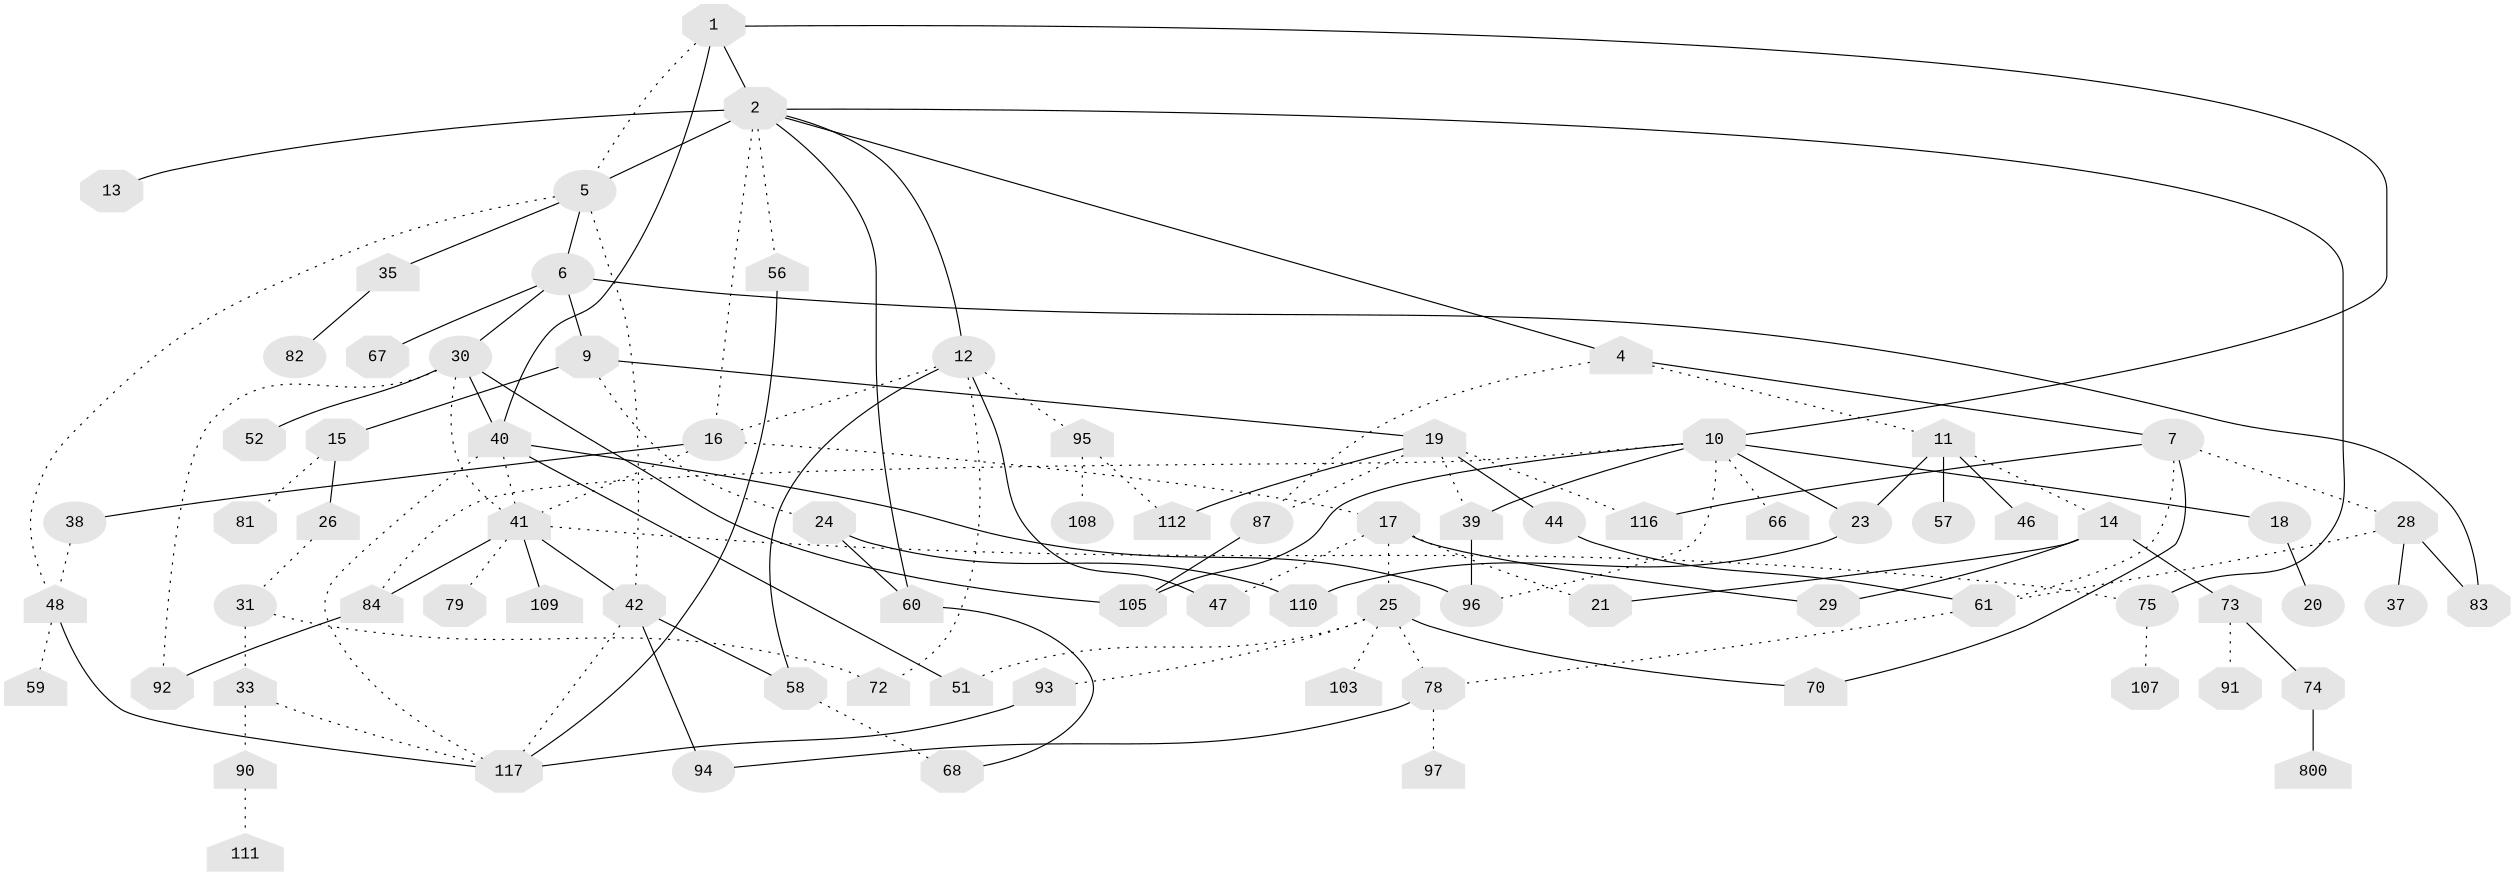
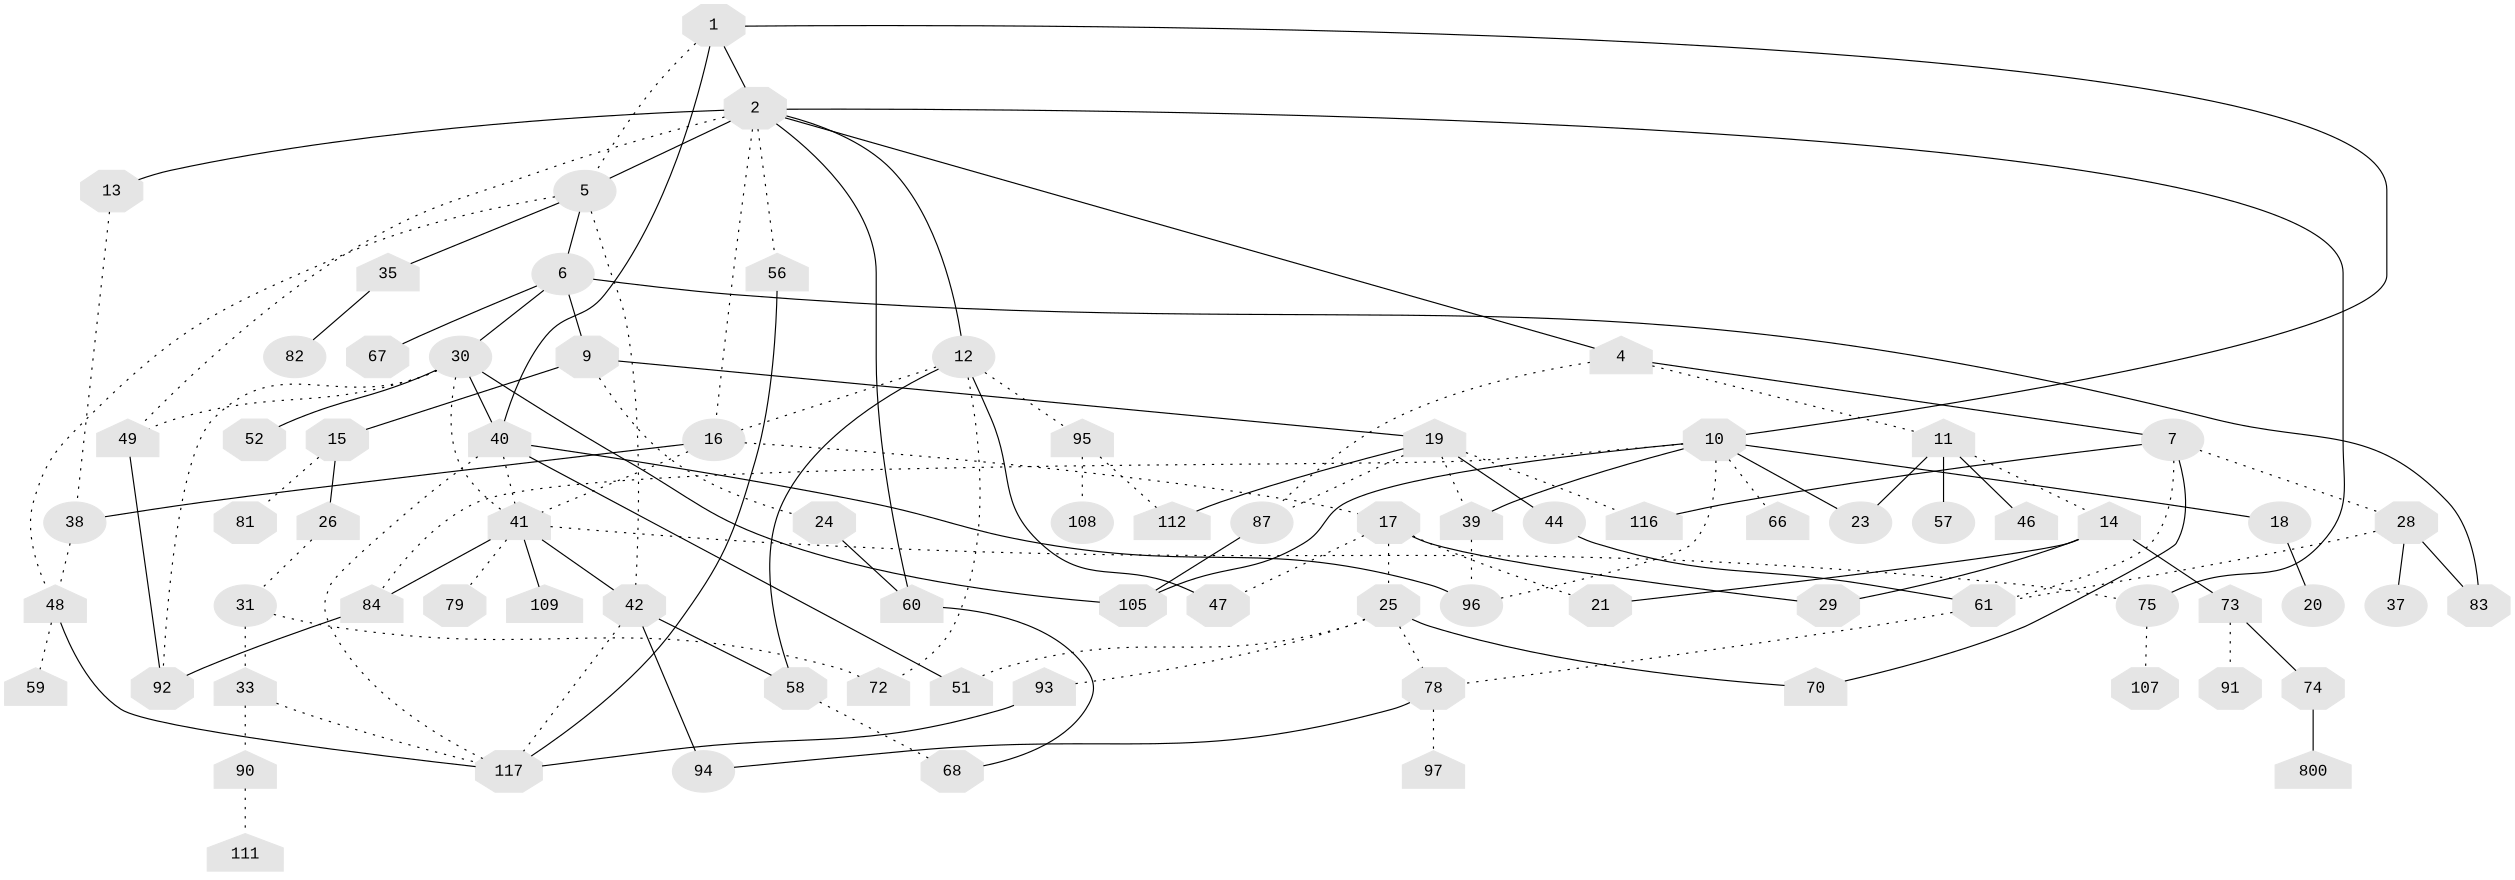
none -> (93, 357)
none -> (128, 440)
(1471, 572) -> (1471, 568)
(1303, 606) -> none
(1344, 689) -> none
